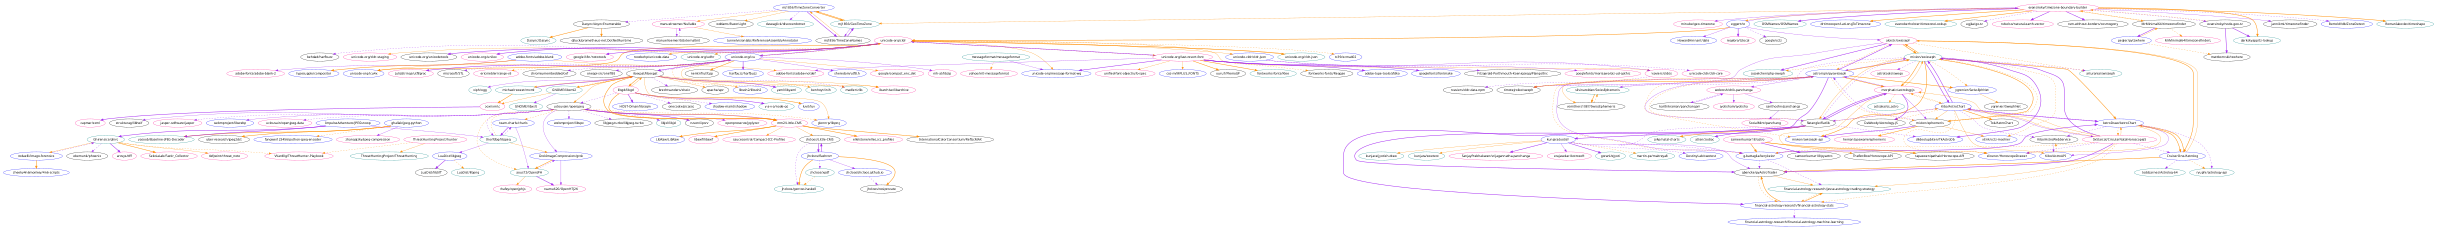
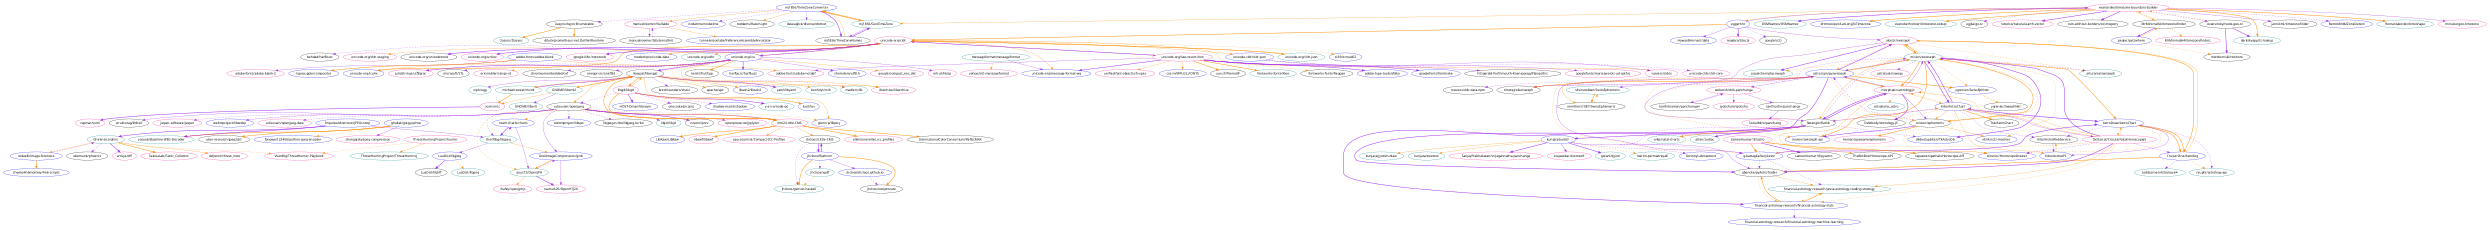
none -> (703, 24)
(1915, 76) -> (1915, 76)
(2116, 150) -> (2116, 150)
